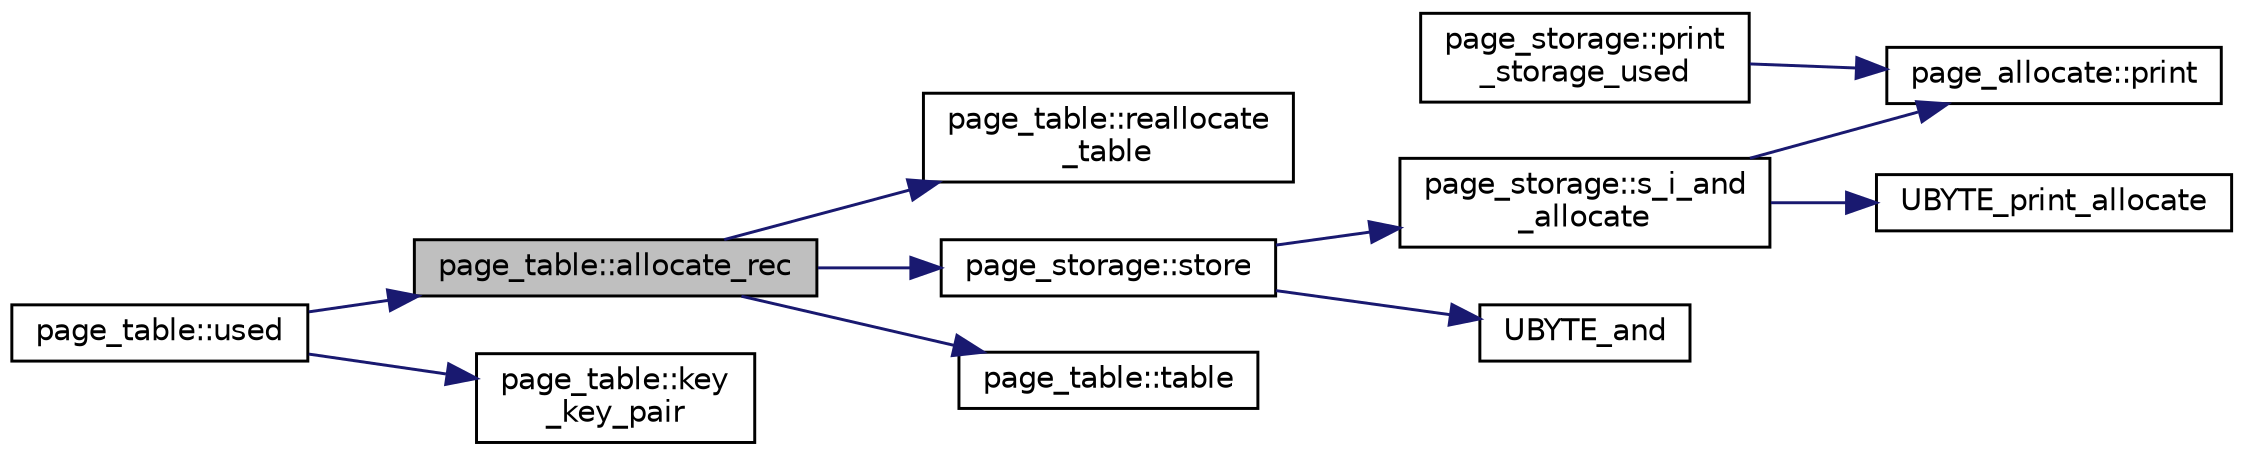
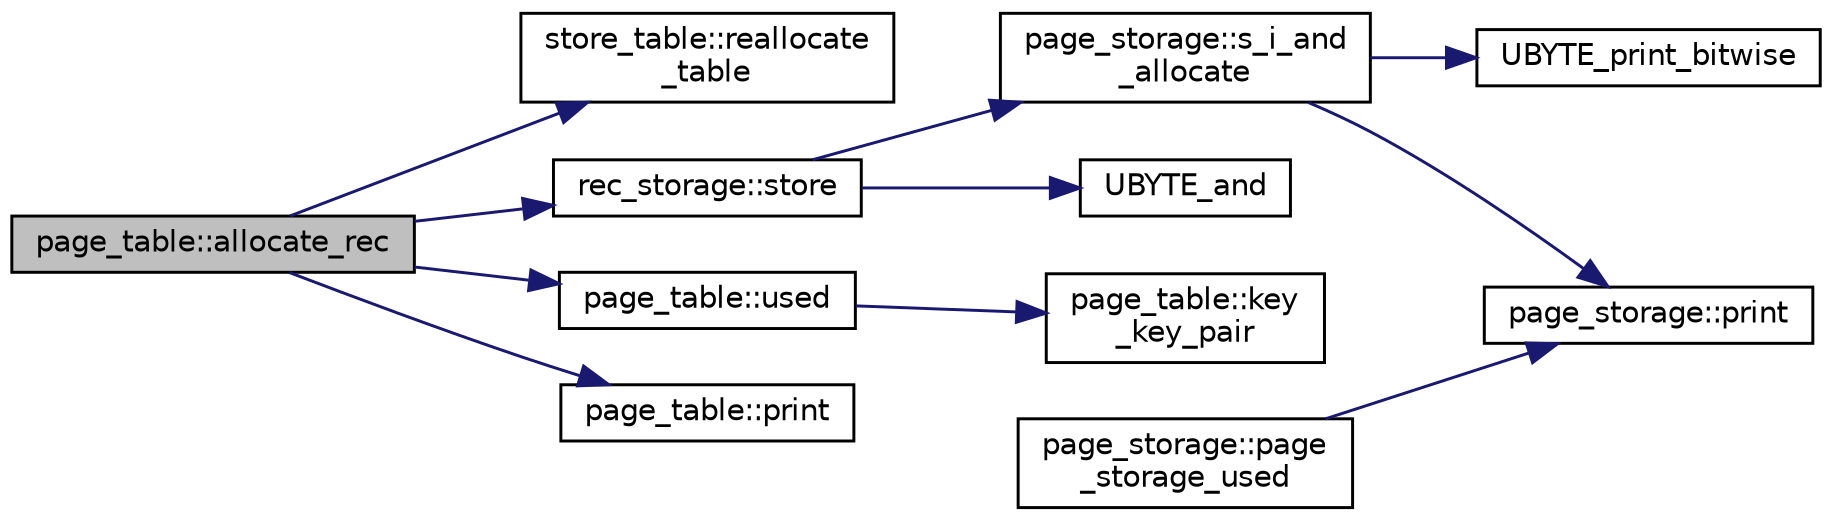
(1585, 58) -> (1185, 463)
(2054, 75) -> (1649, 315)
(1108, 138) -> (707, 58)
(2054, 203) -> (1649, 58)
(1108, 268) -> (707, 188)
(349, 306) -> (472, 274)
(1108, 380) -> (707, 413)
